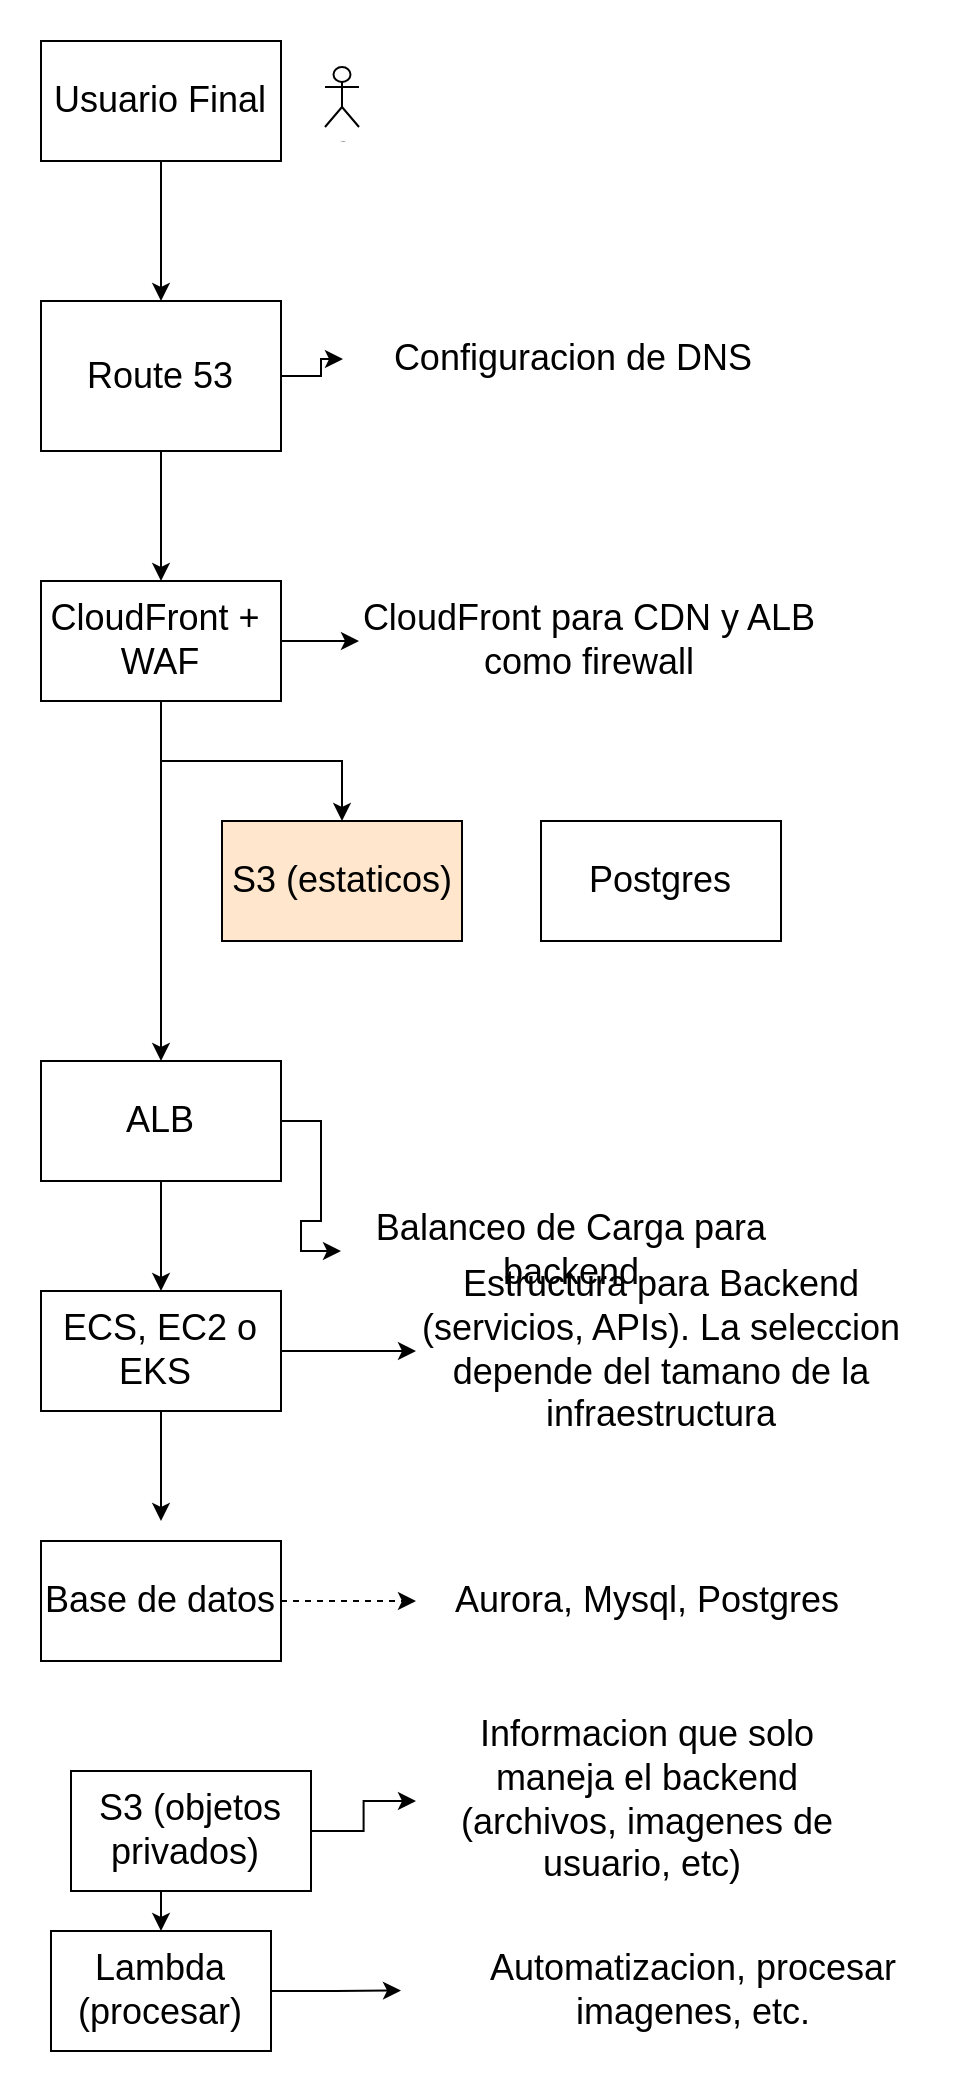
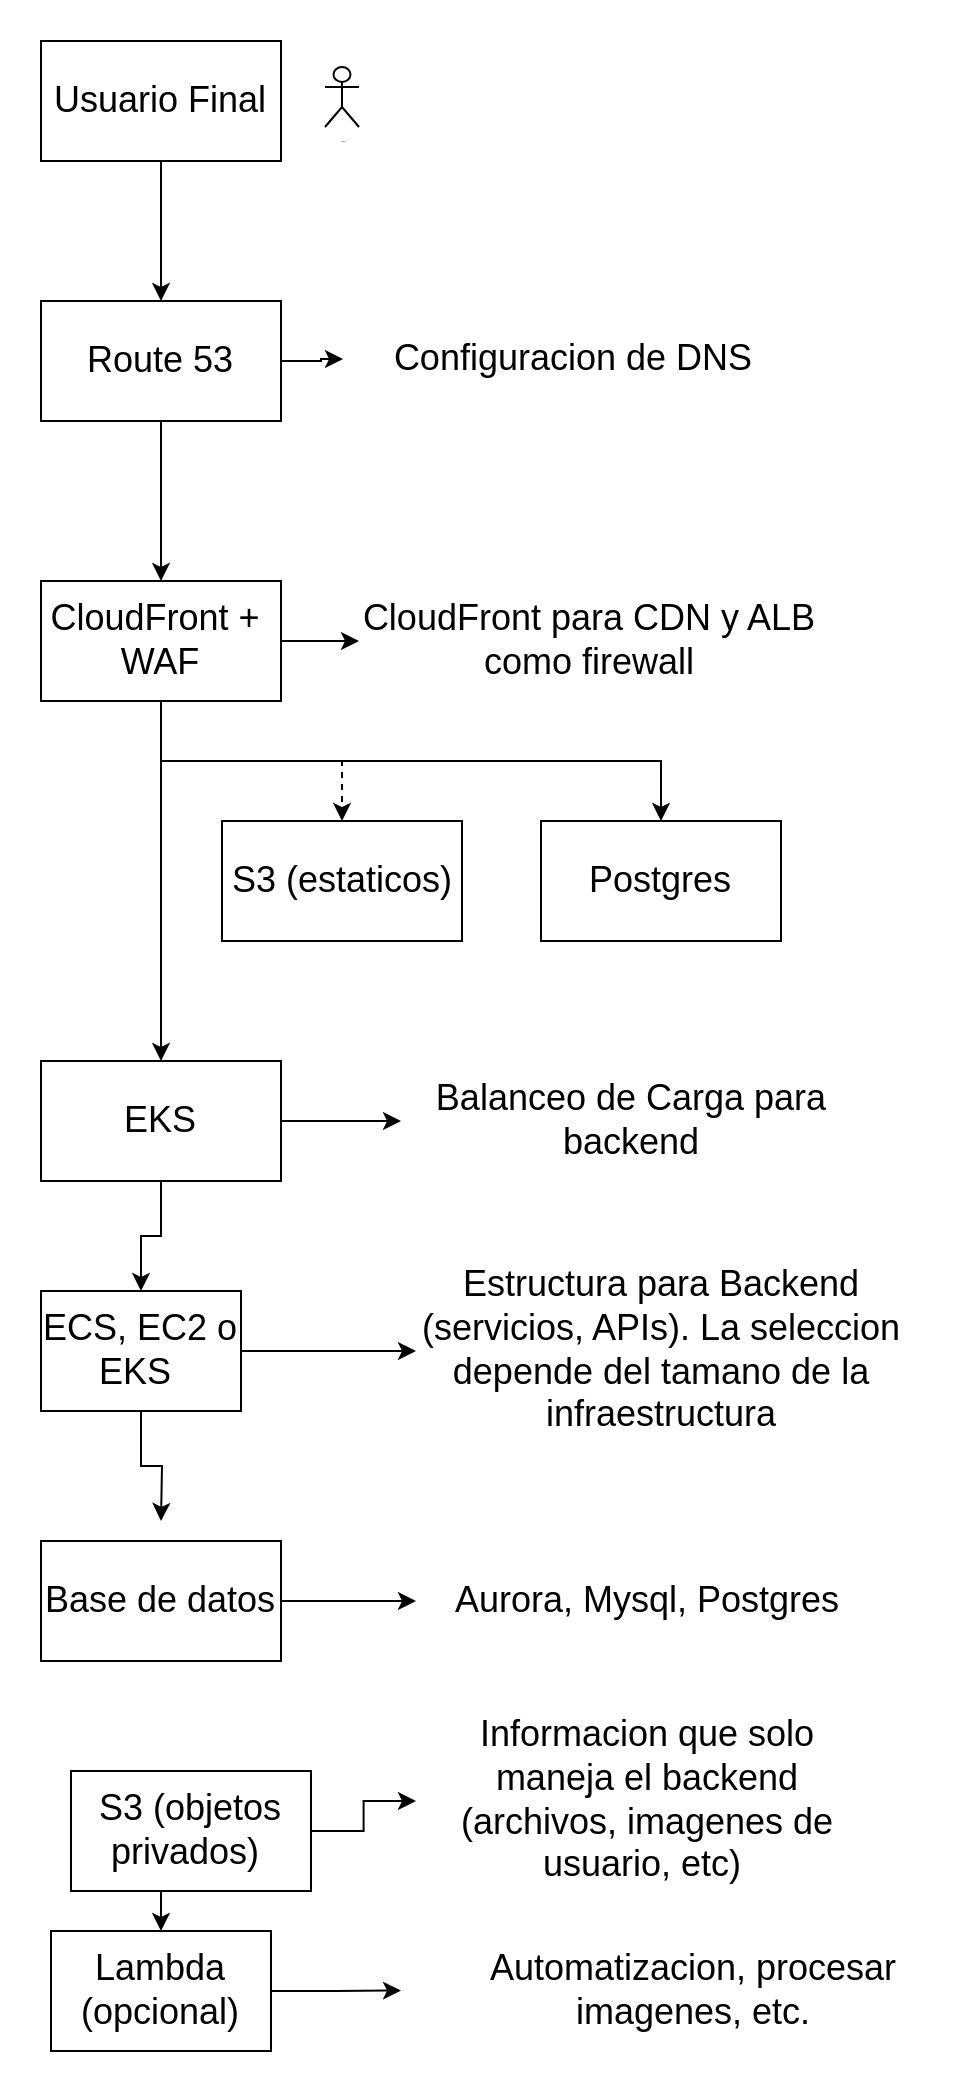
(161, 376) -> (161, 361)
none -> (527, 761)
(342, 785) -> (342, 785)
(342, 881) -> (342, 881)
(161, 1121) -> (161, 1121)
(572, 1251) -> (632, 1121)
(161, 1351) -> (141, 1351)
(342, 1601) -> (342, 1601)
(161, 1991) -> (161, 1991)
